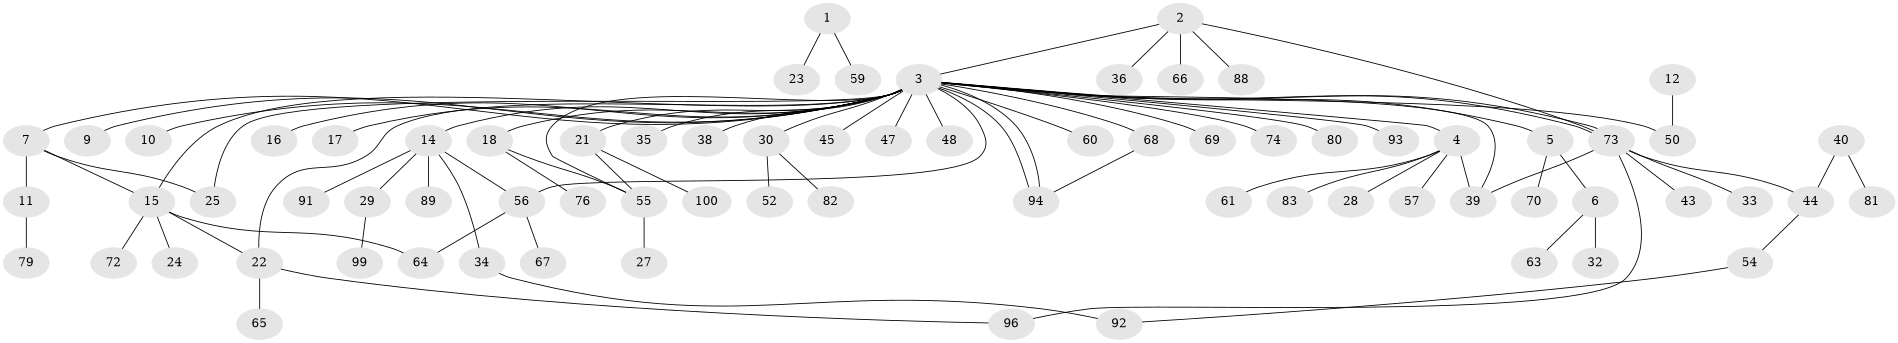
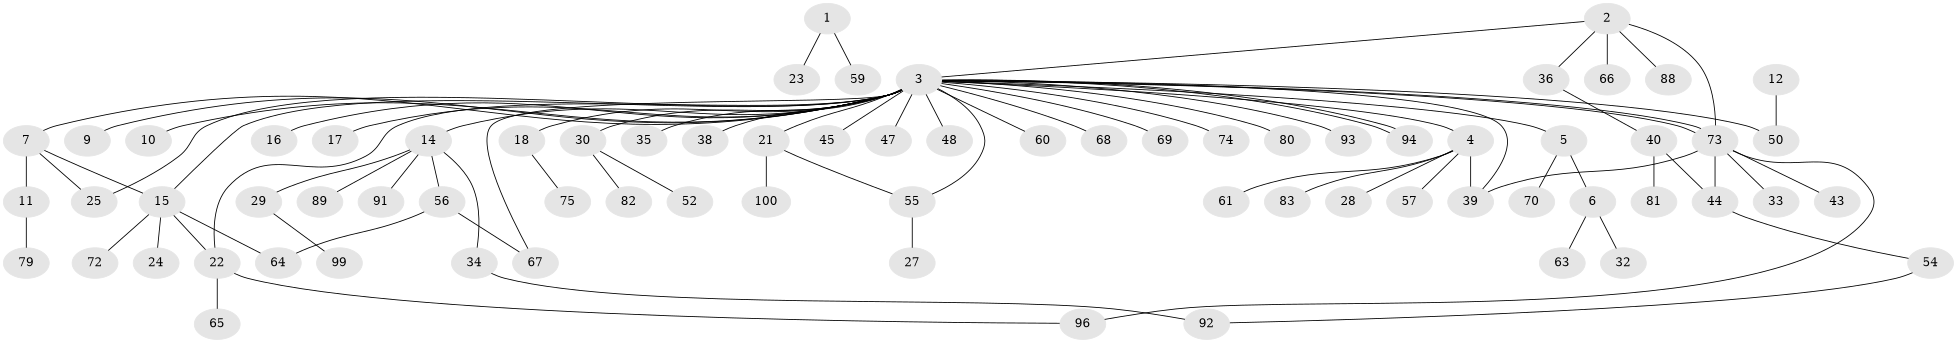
none -> (1618, 120)
(567, 171) -> none
(1094, 171) -> none
(819, 179) -> (630, 104)
(583, 202) -> (568, 202)
